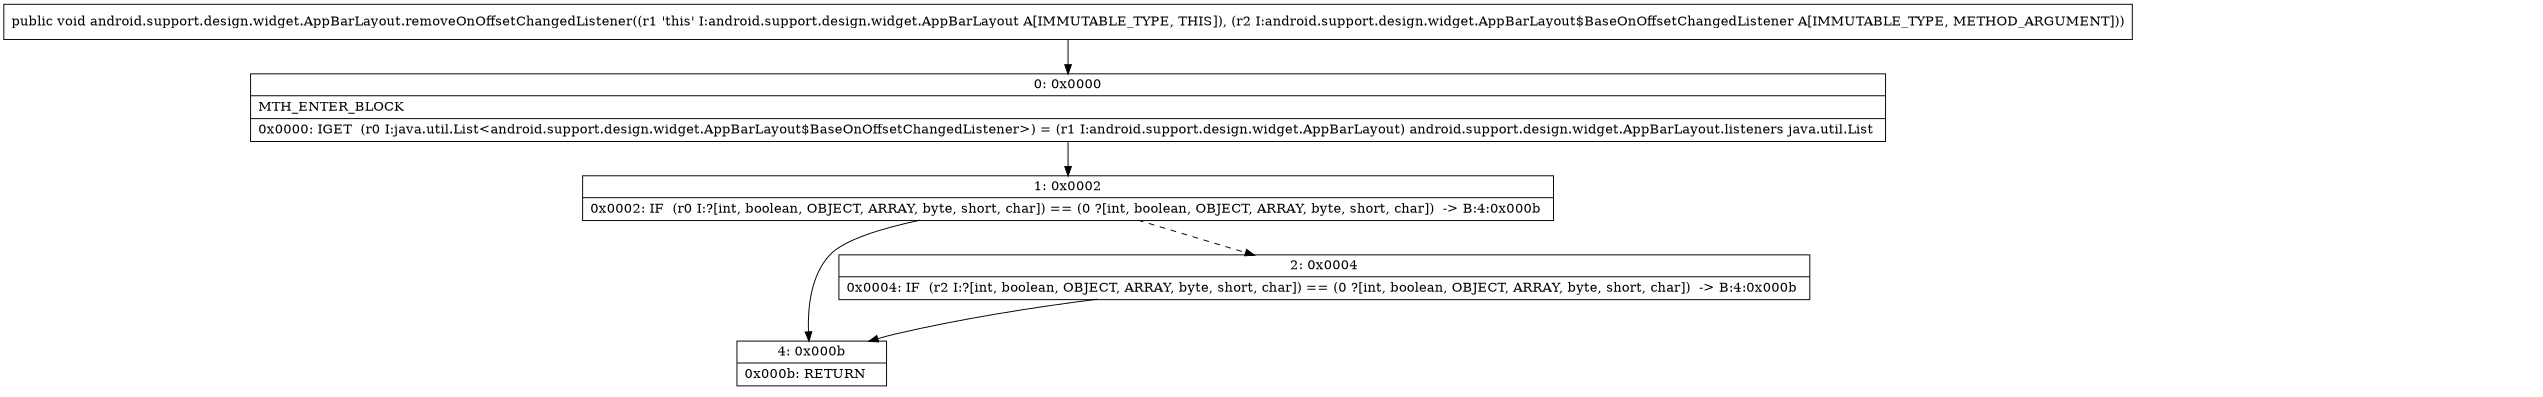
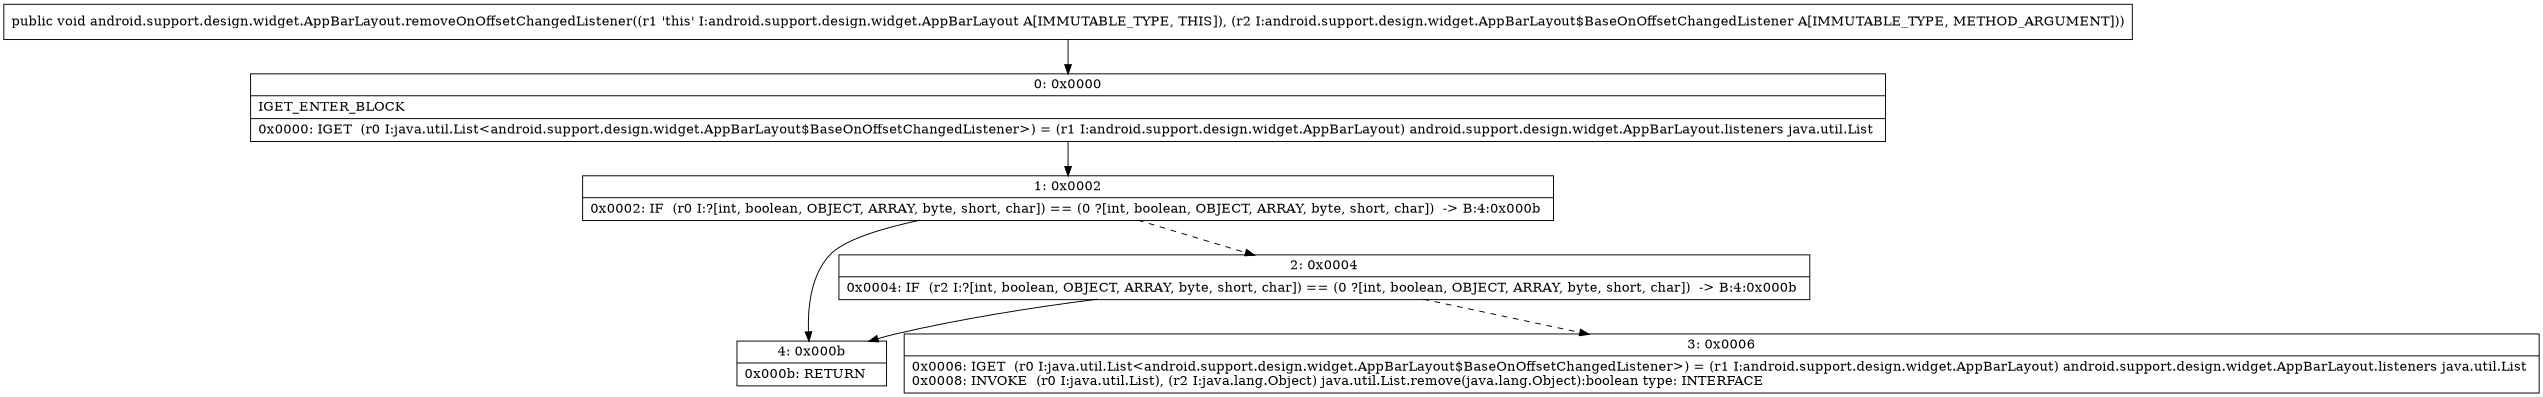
(332, 107) -> (332, 107)
none -> (1722, 363)
